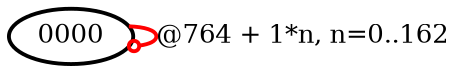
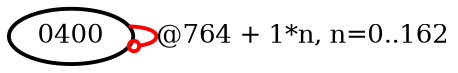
(71, 36) -> (71, 36)
